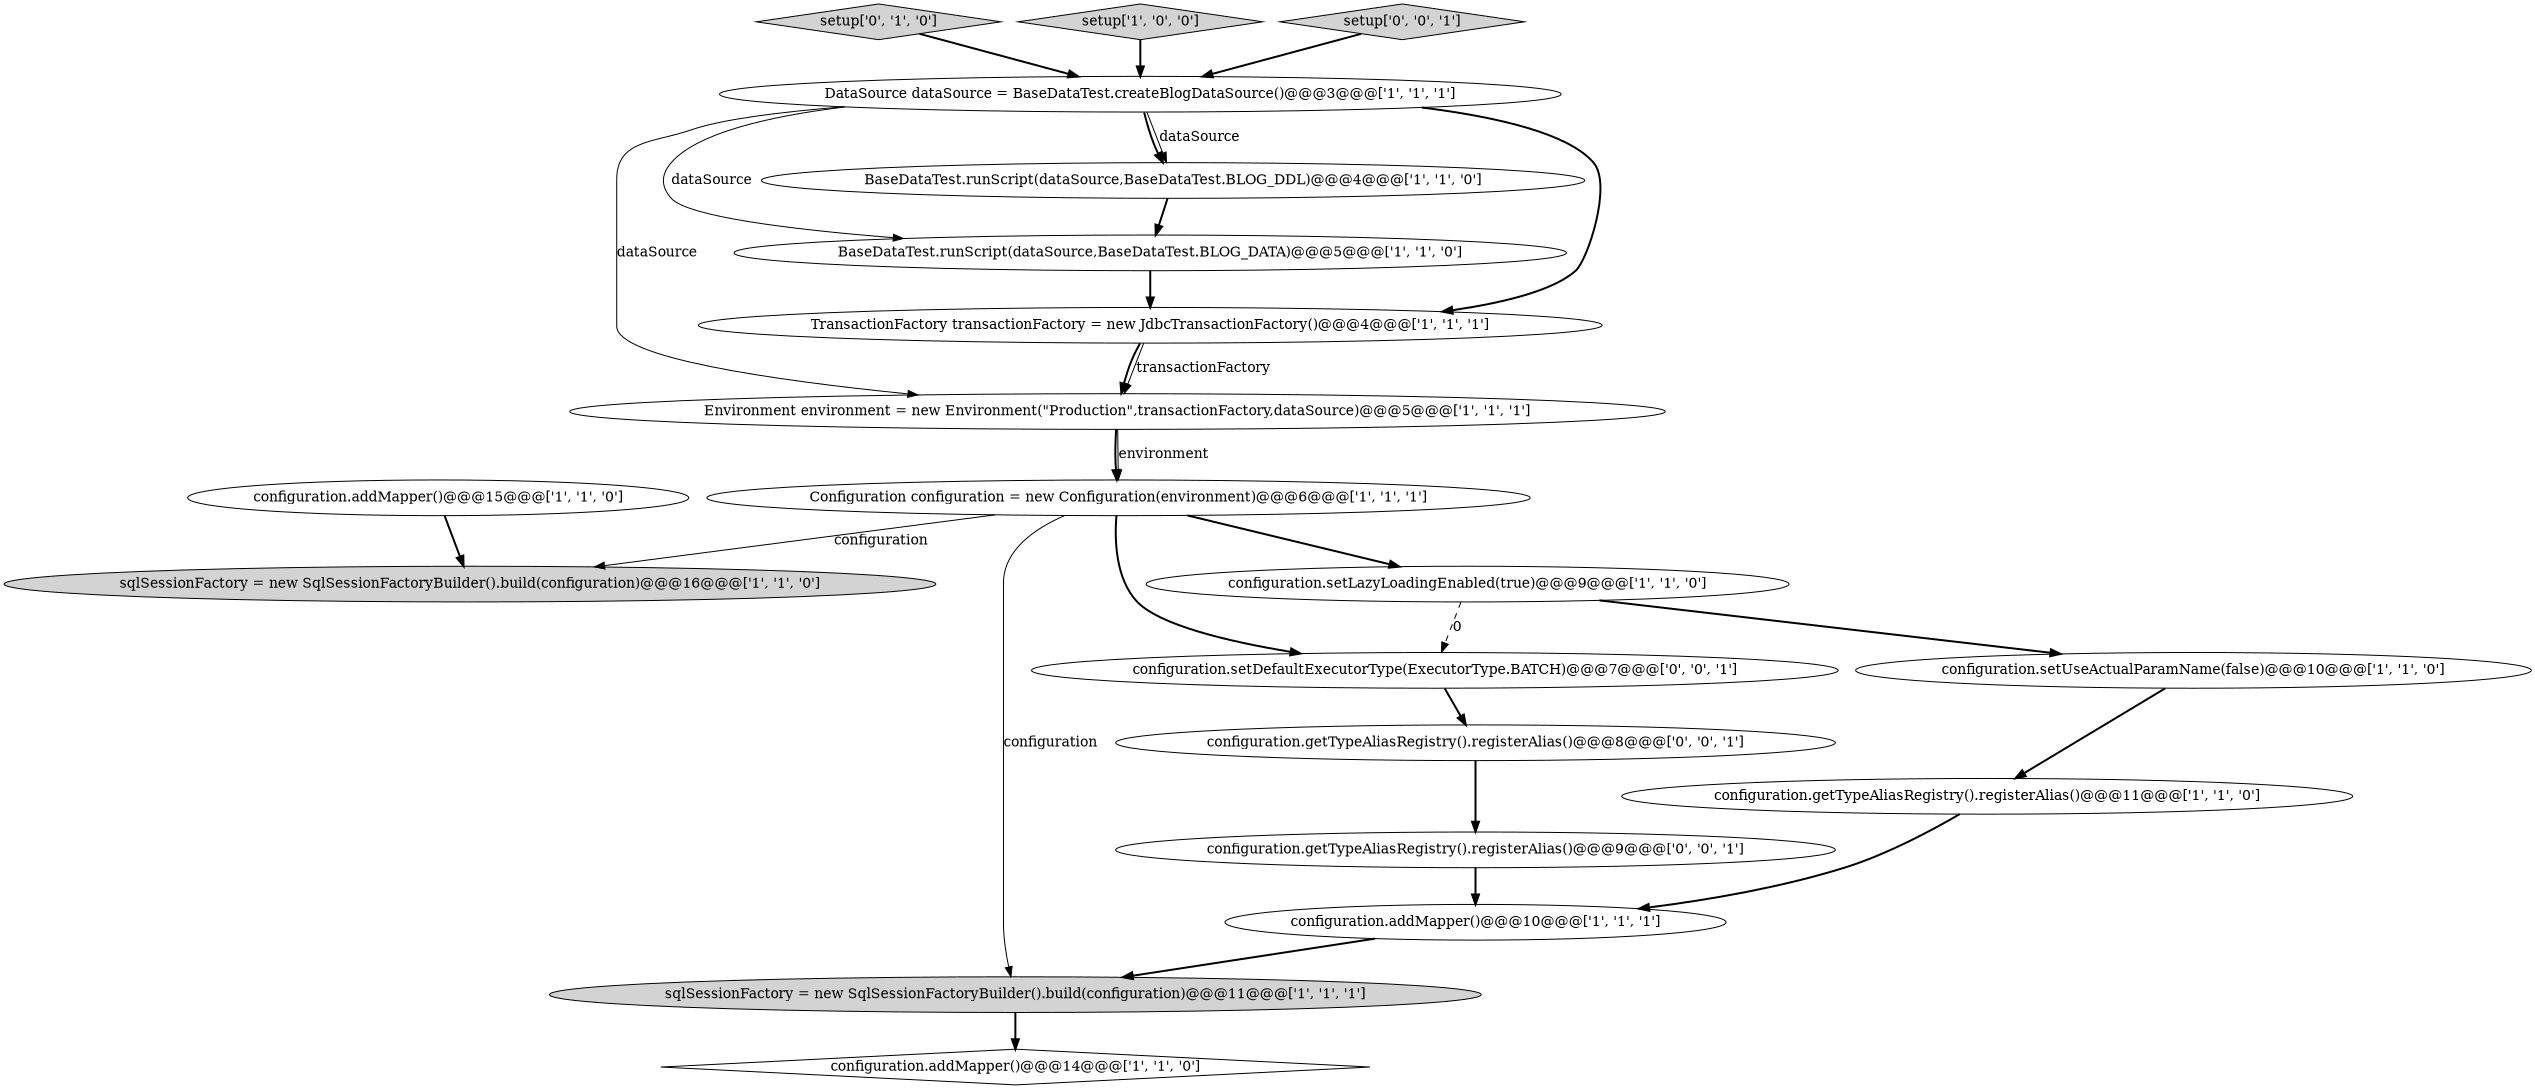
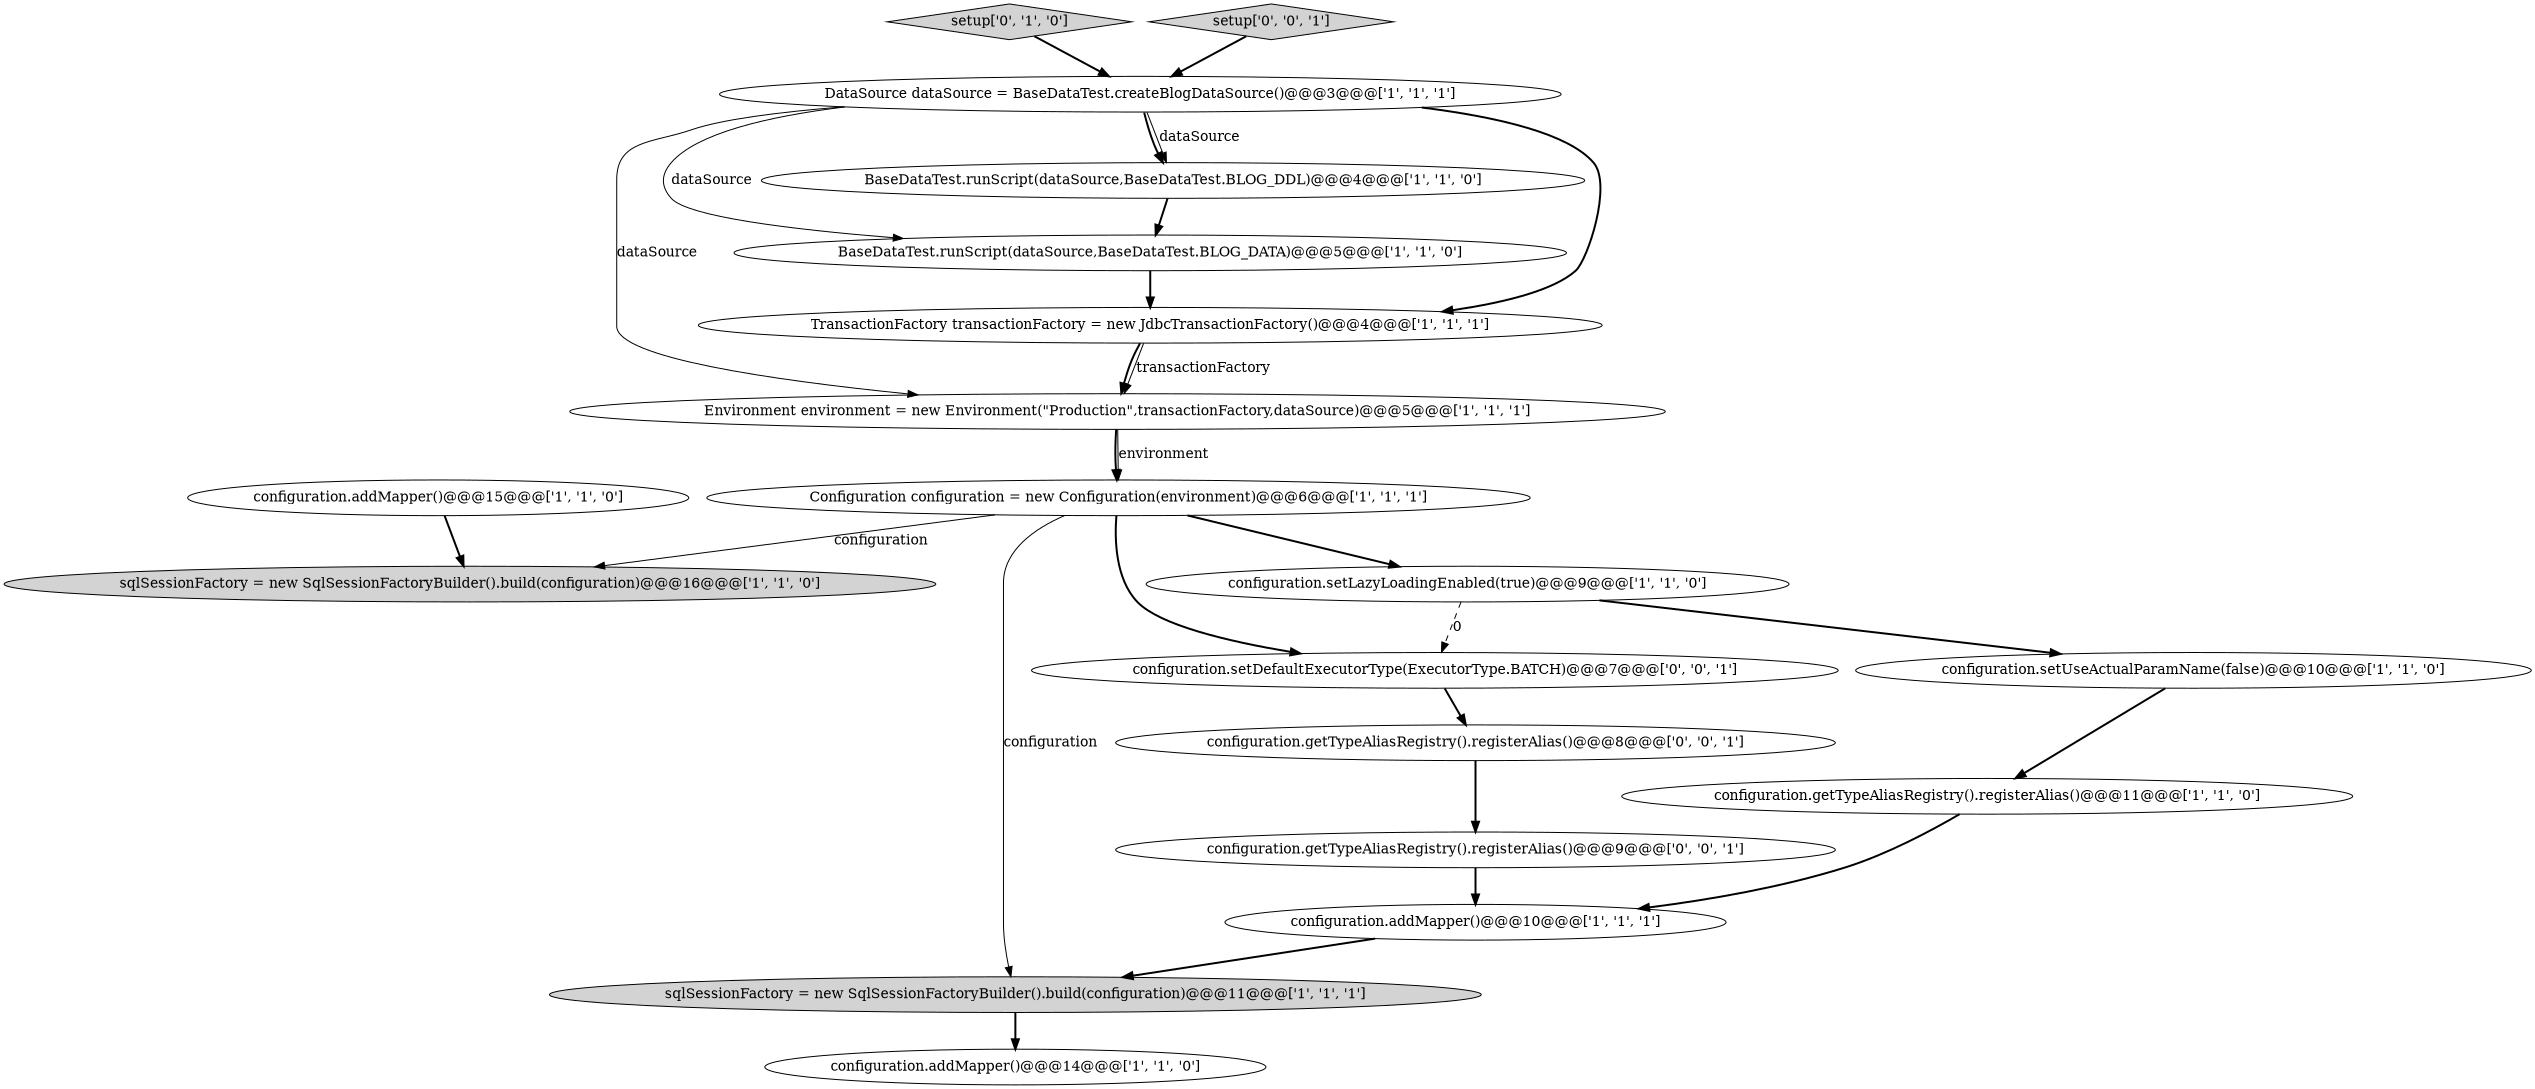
(1140, 22) -> none
(1015, 1067) -> (1015, 1067)
